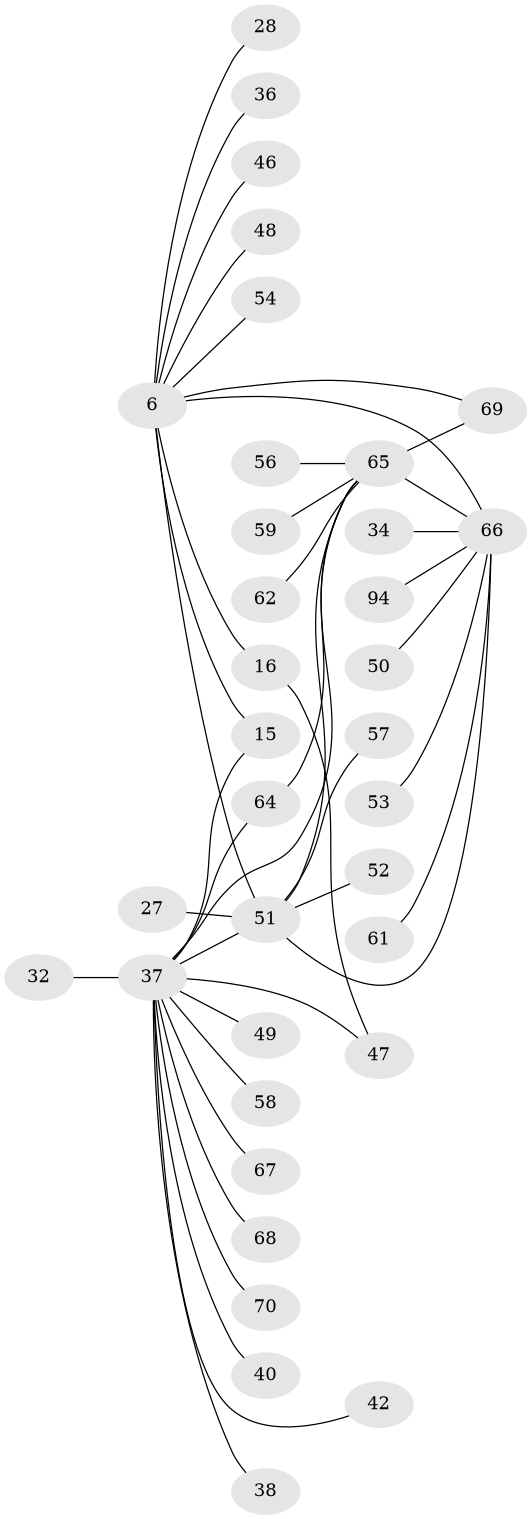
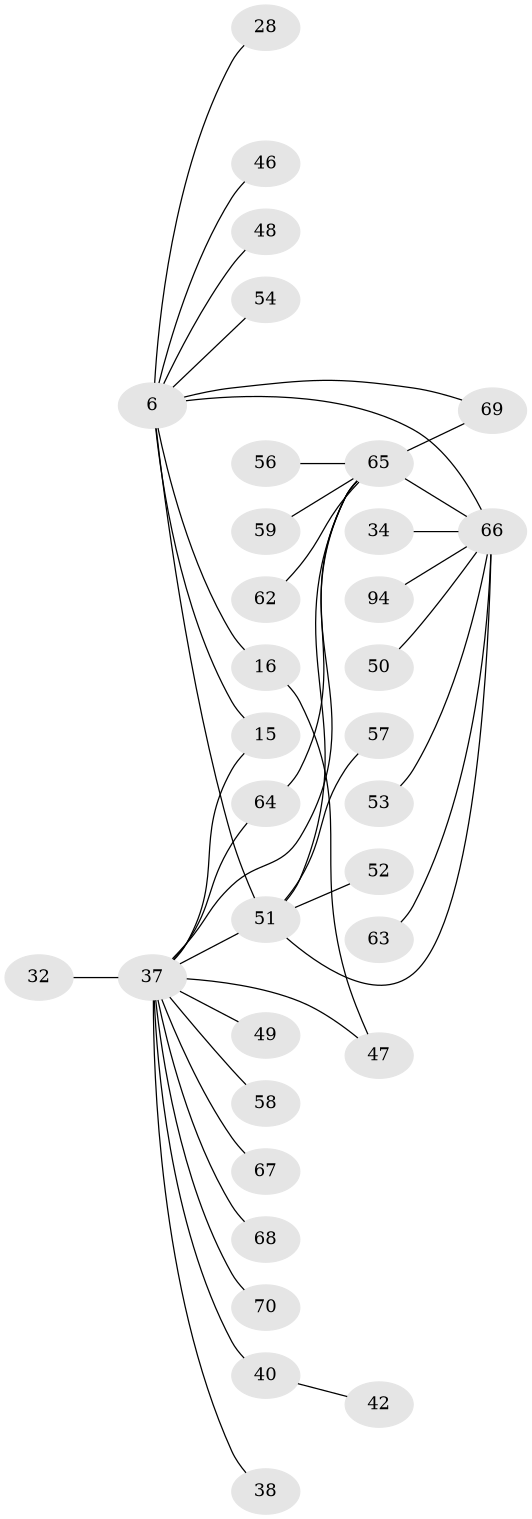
(266, 96) -> none
(152, 910) -> none
(379, 940) -> (379, 940)
(216, 1387) -> (323, 1390)
